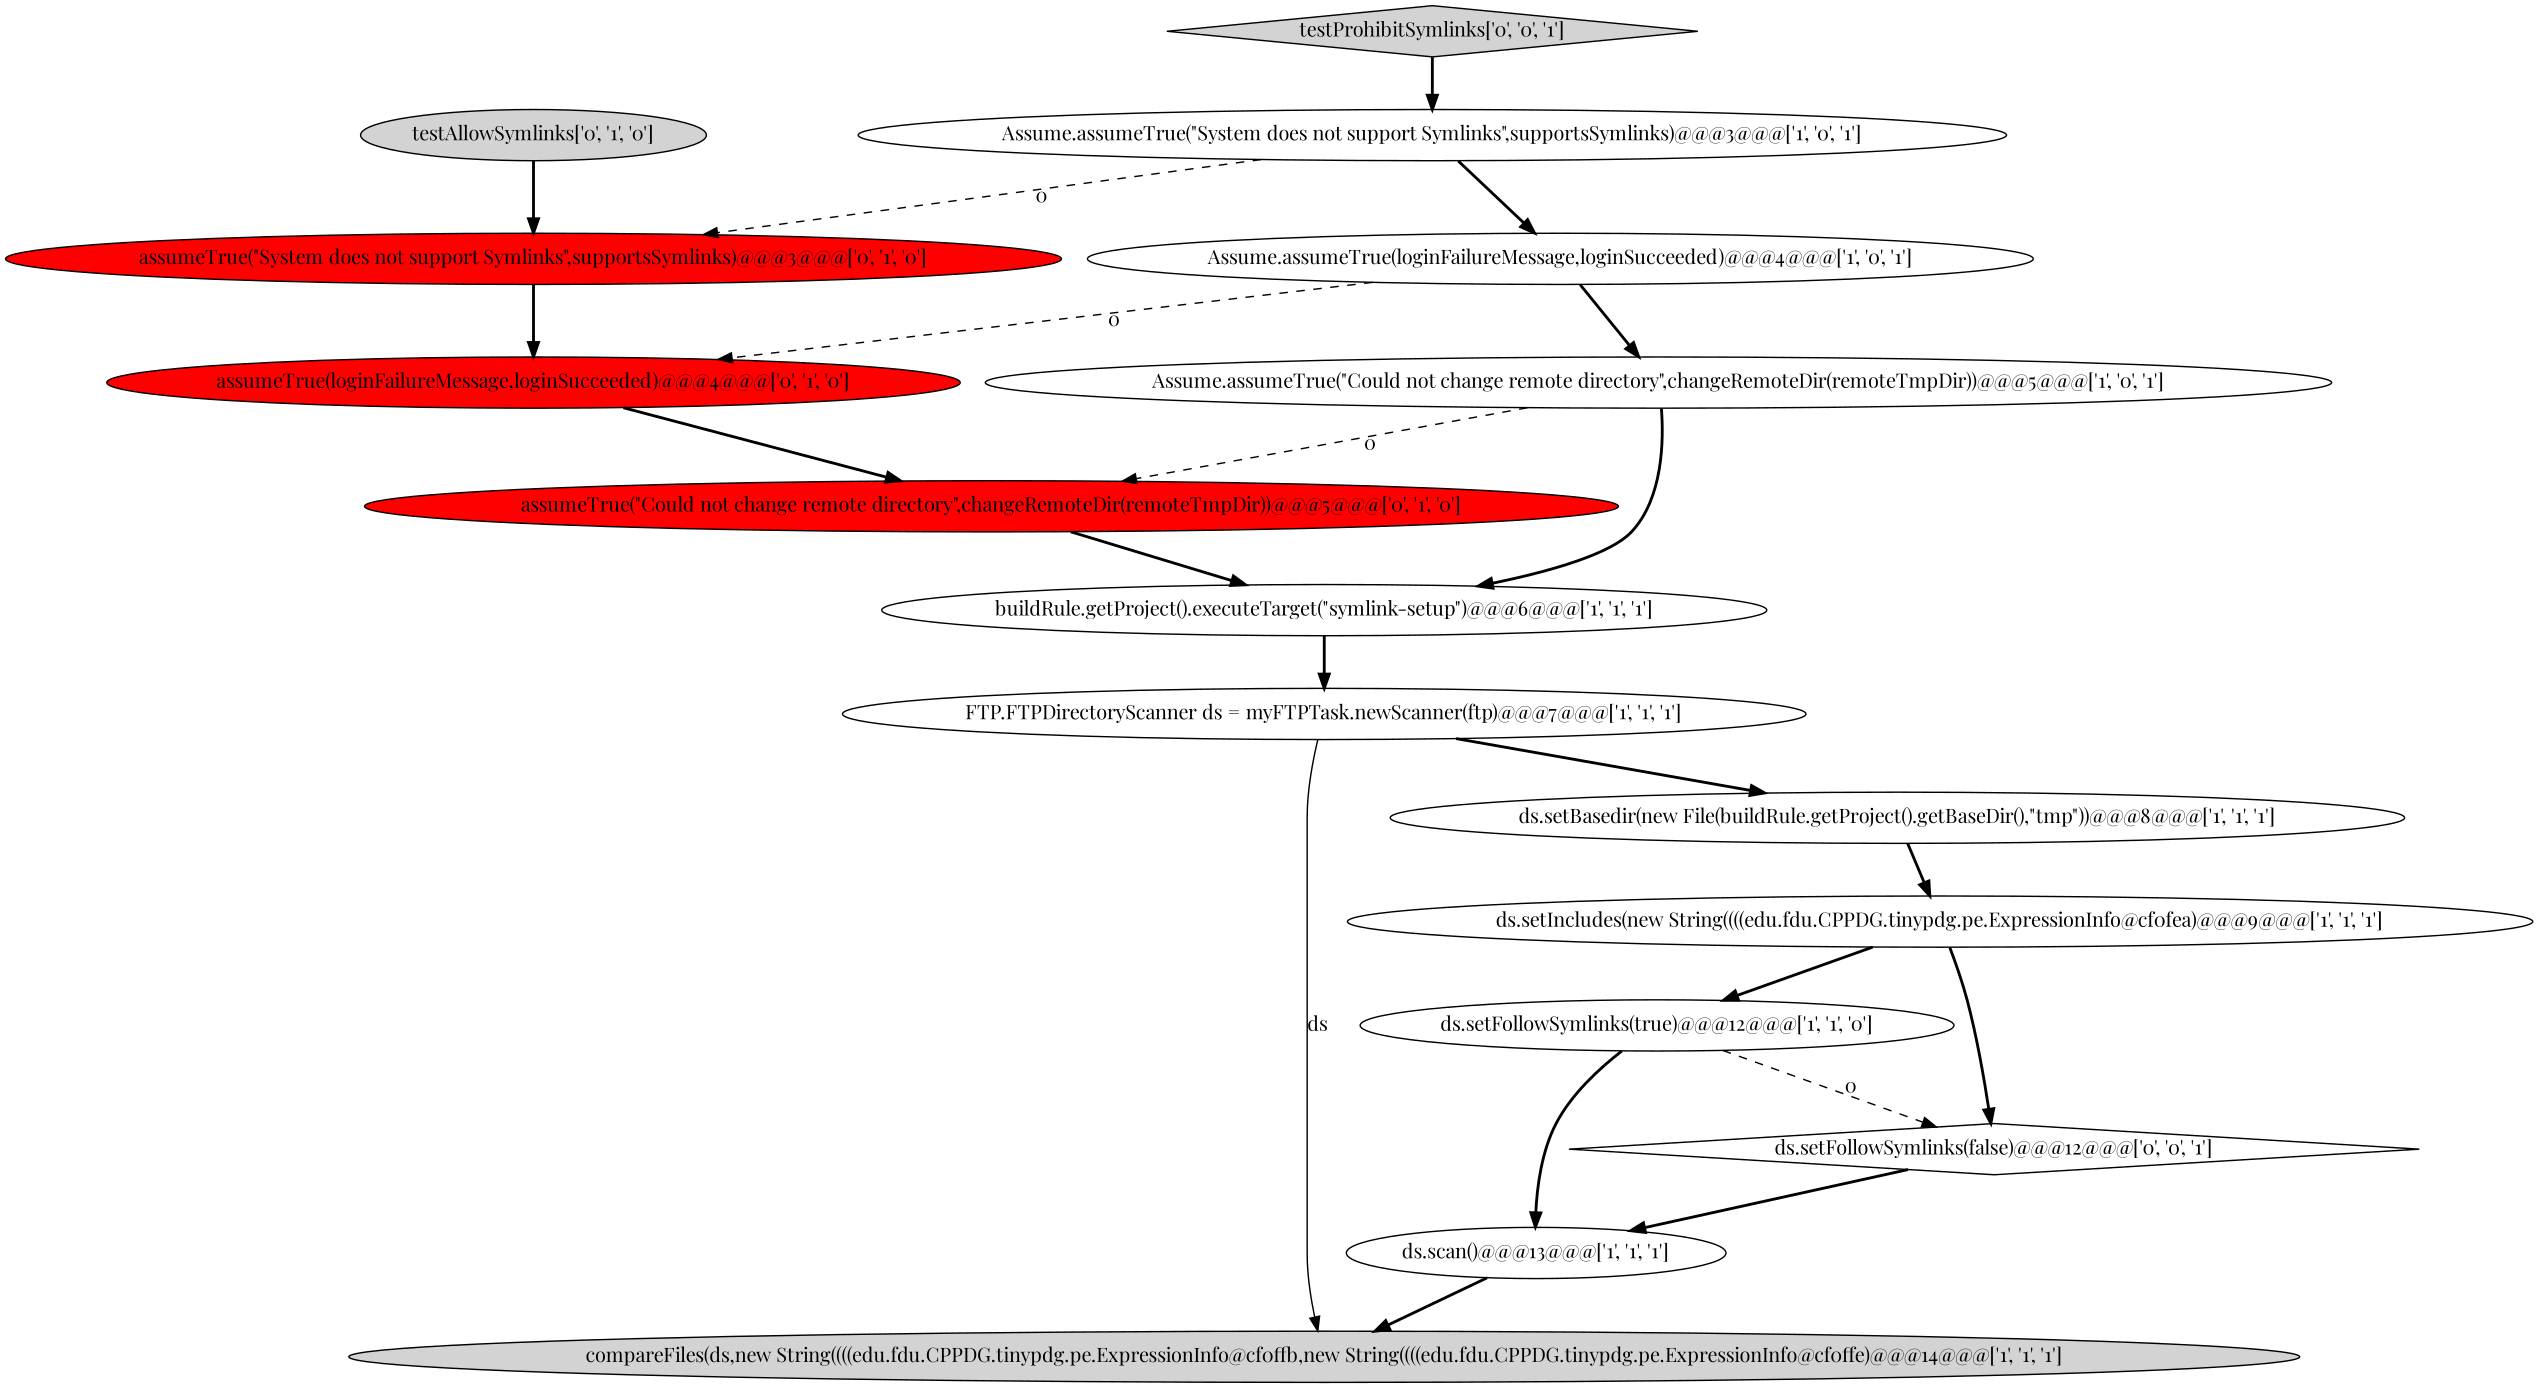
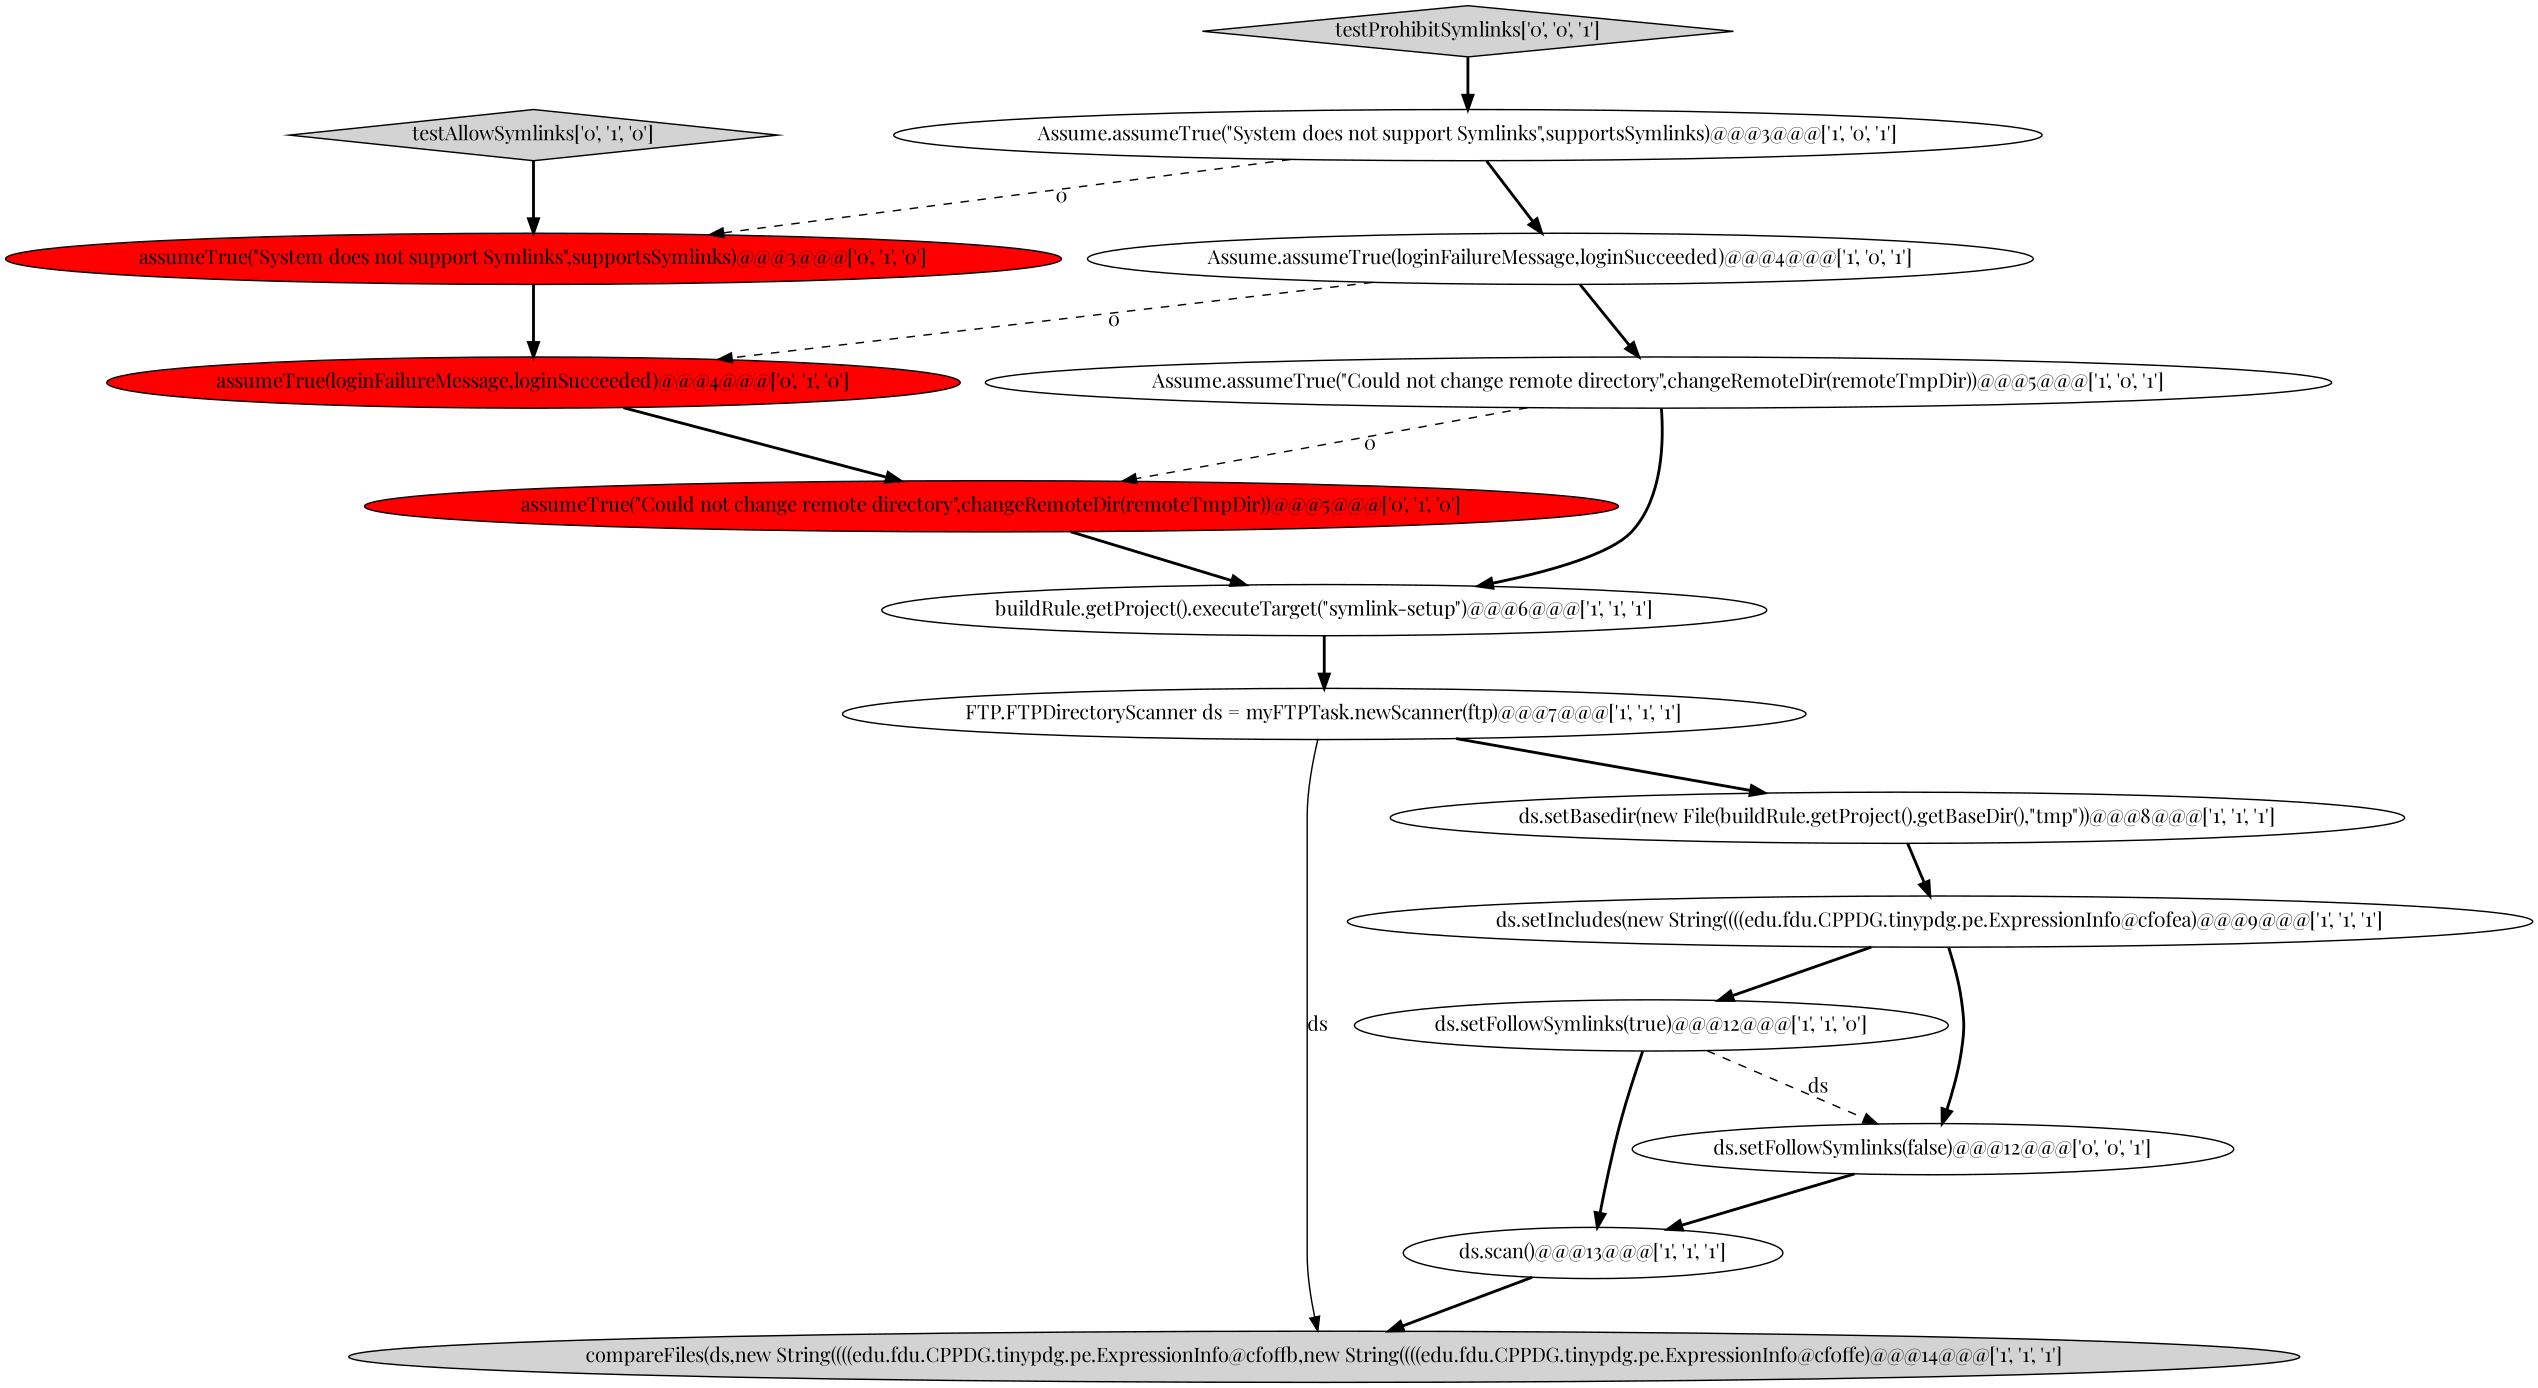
(534, 135) -> (534, 135)
(1851, 1087) -> (1818, 1087)
(1994, 1149) -> (1933, 1149)
